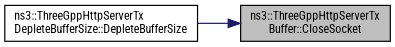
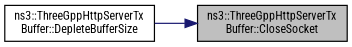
(101, 23) -> (80, 23)
